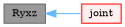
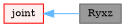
(69, 14) -> (67, 14)
